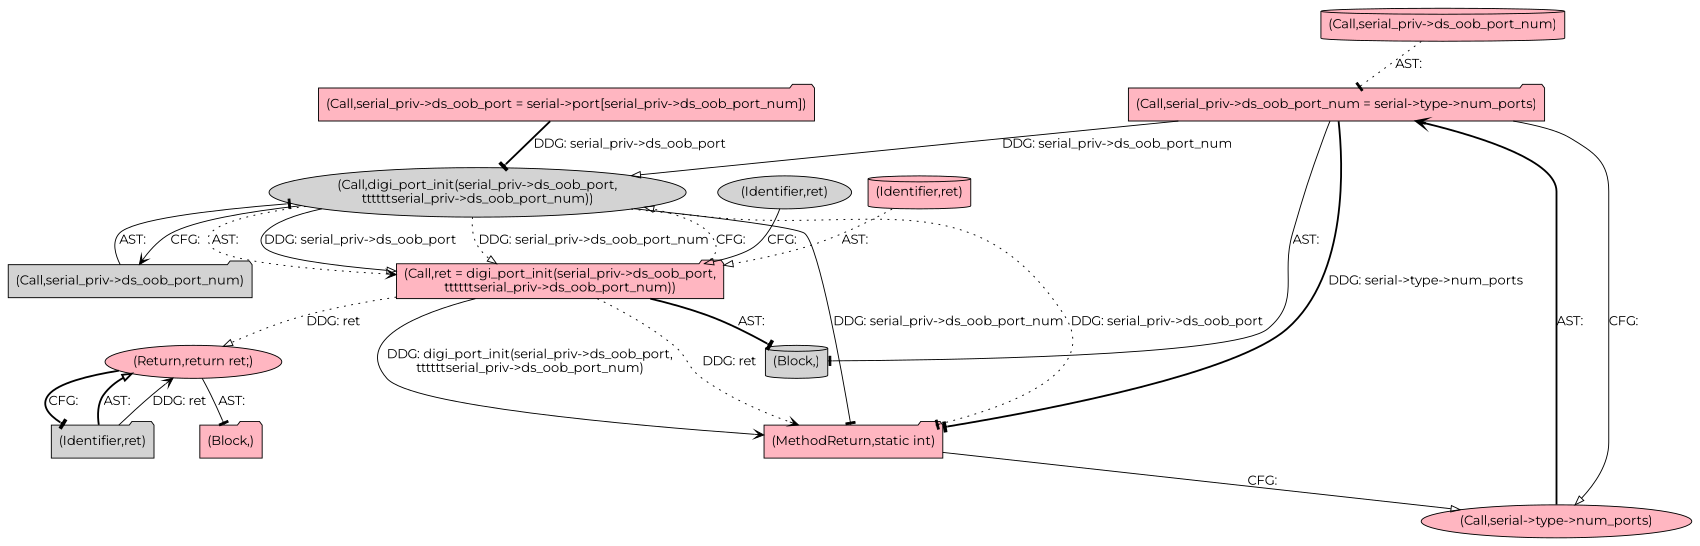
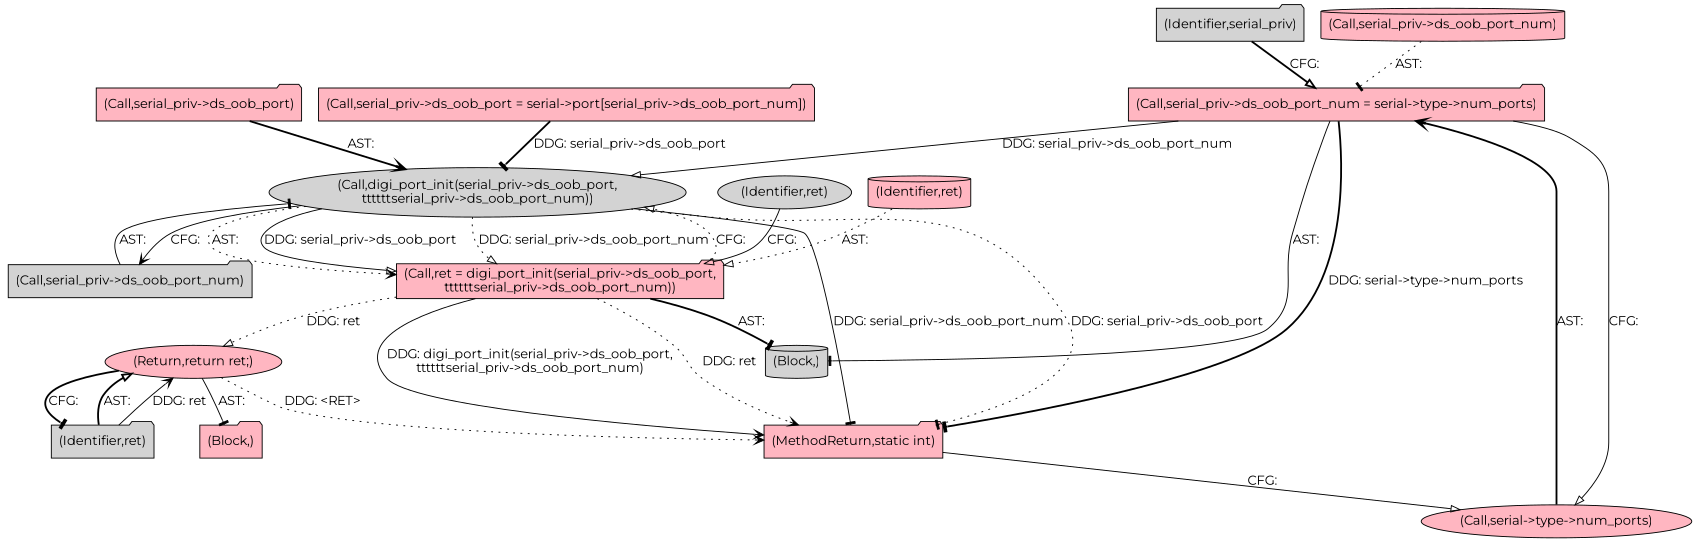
none -> (1230, 25)
none -> (199, 104)
none -> (484, 431)
